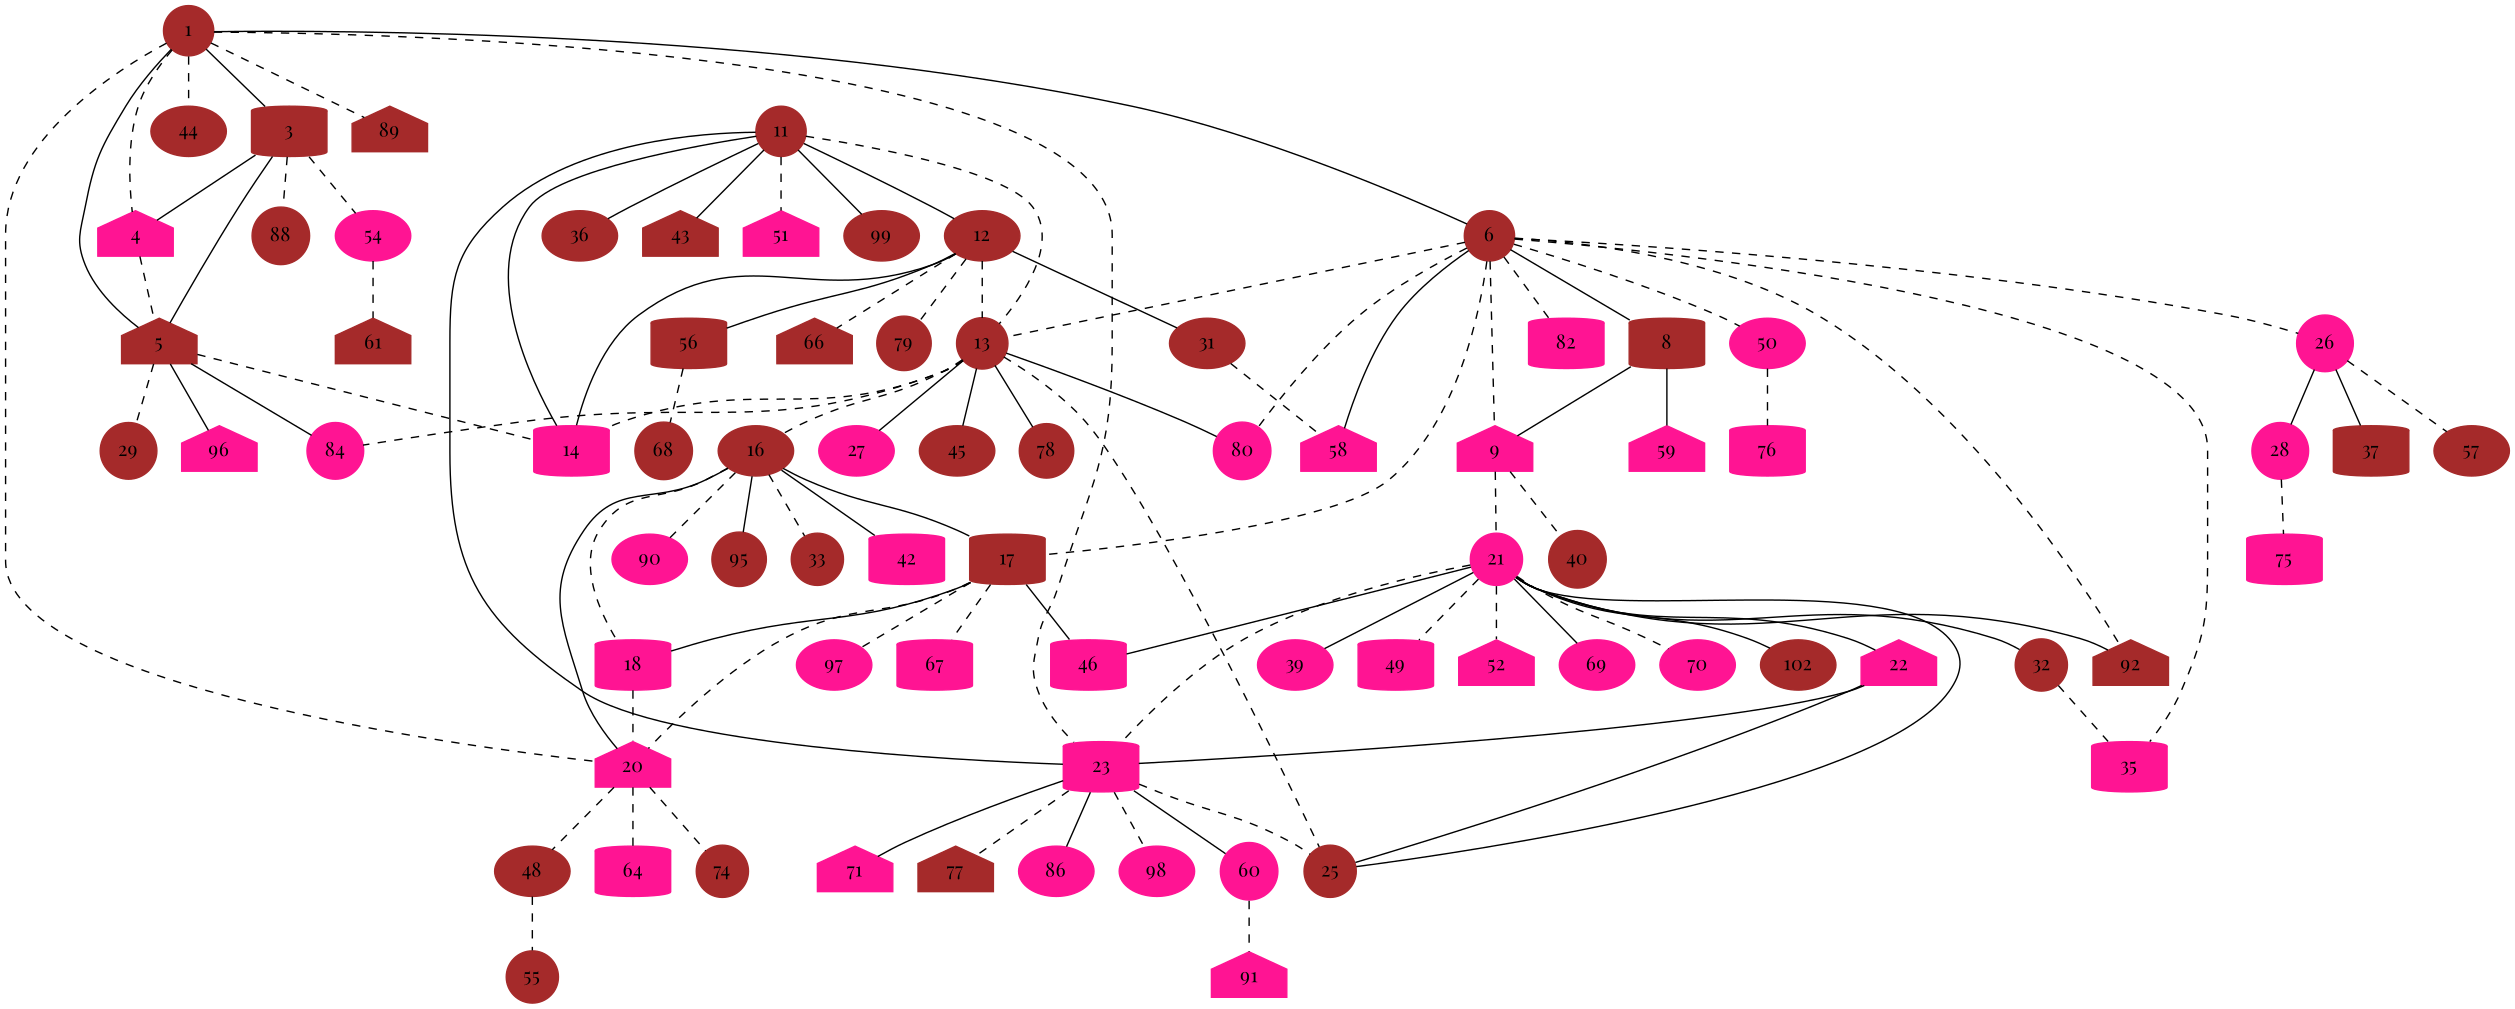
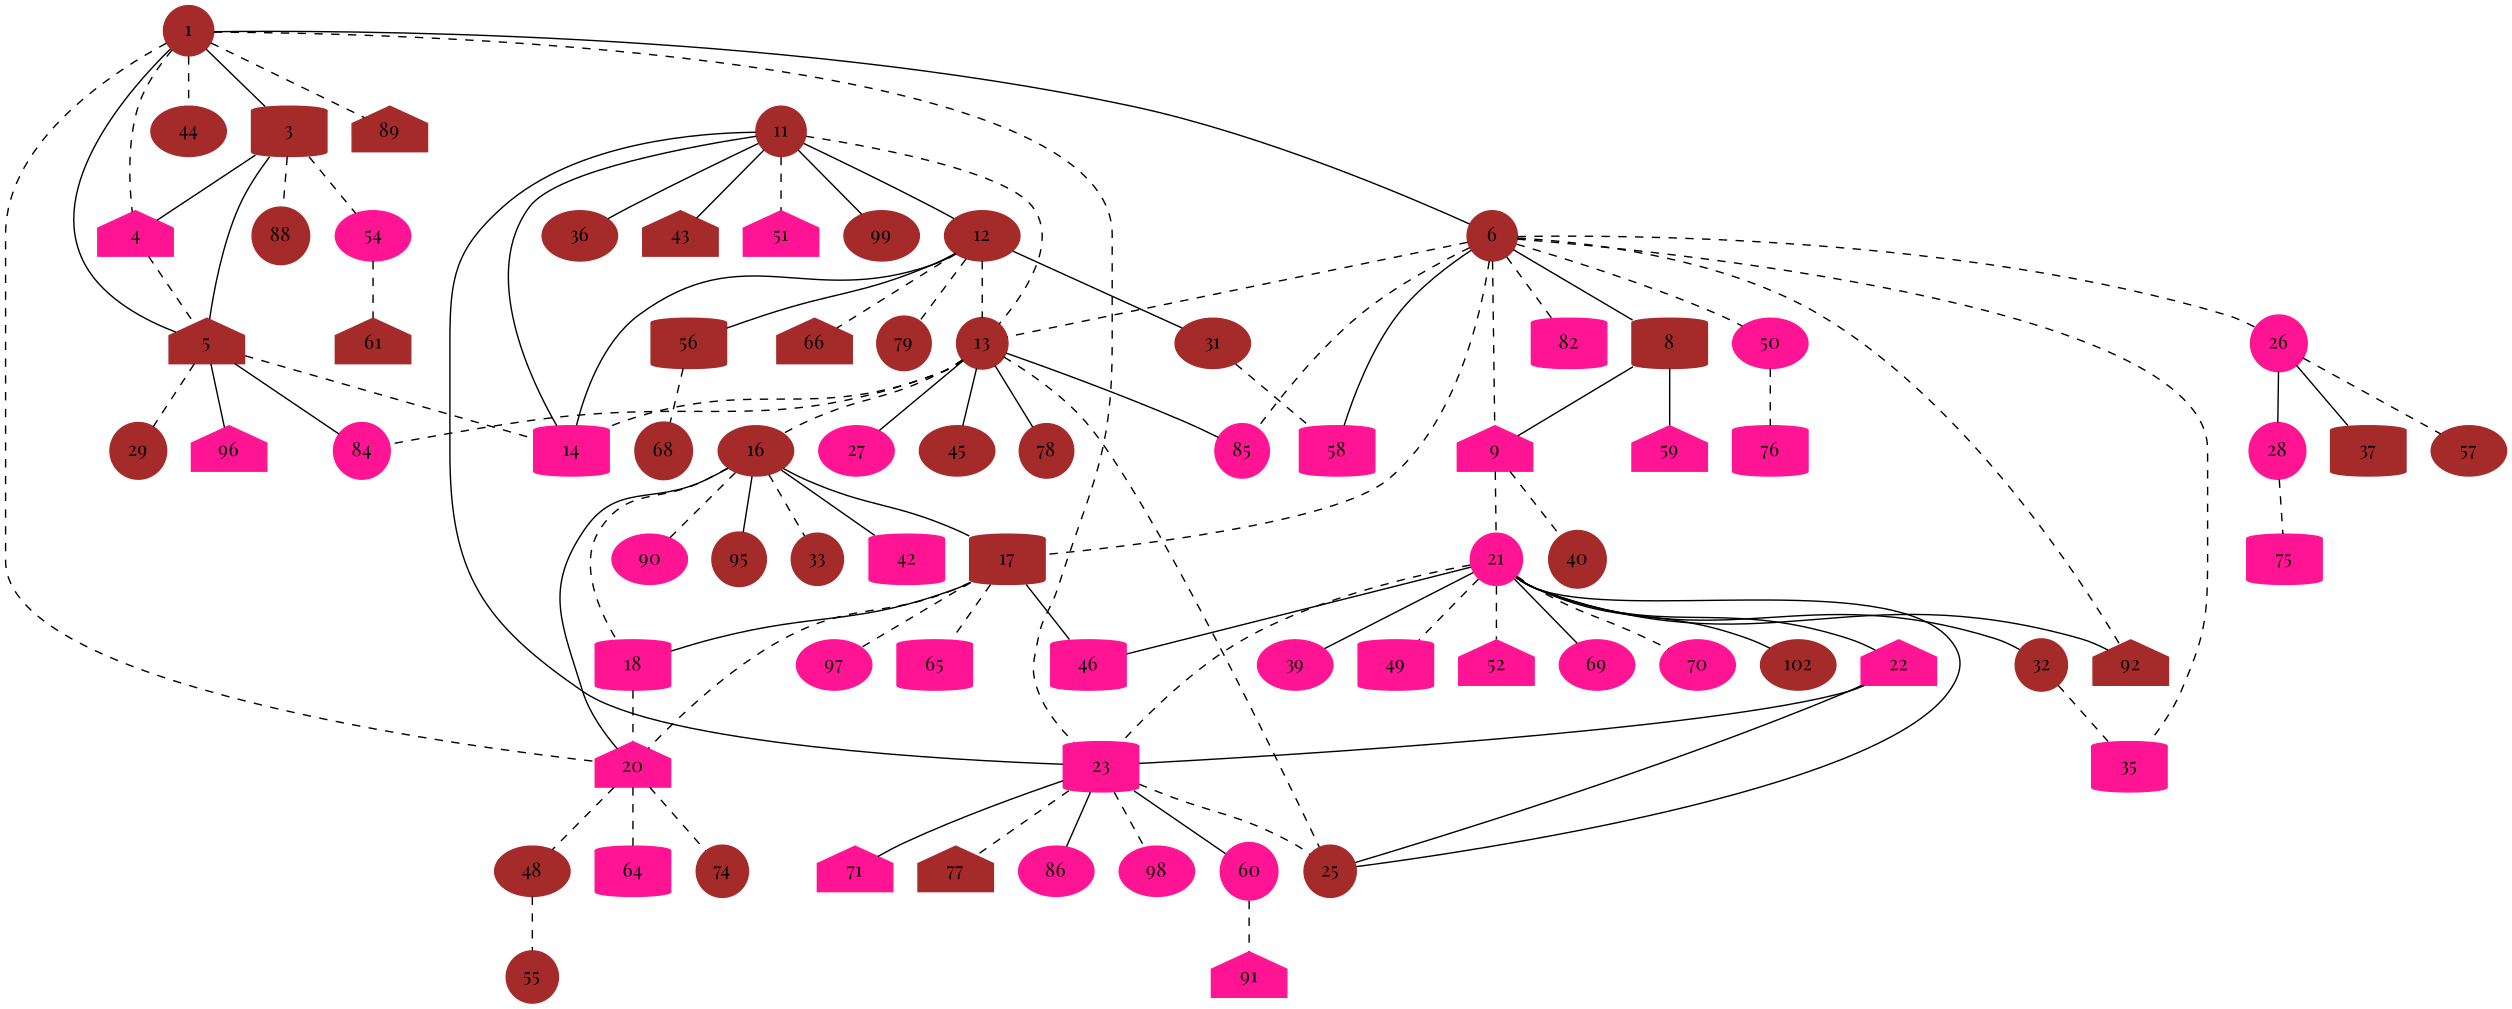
(1242, 451) -> (1242, 451)
(1339, 451) -> (1337, 451)
(935, 665) -> (935, 665)
